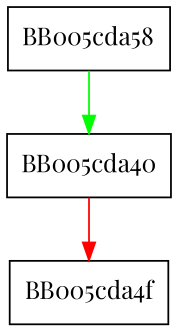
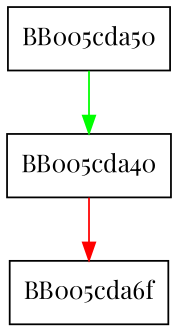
(89, 39) -> (89, 39)
(89, 293) -> (89, 293)
